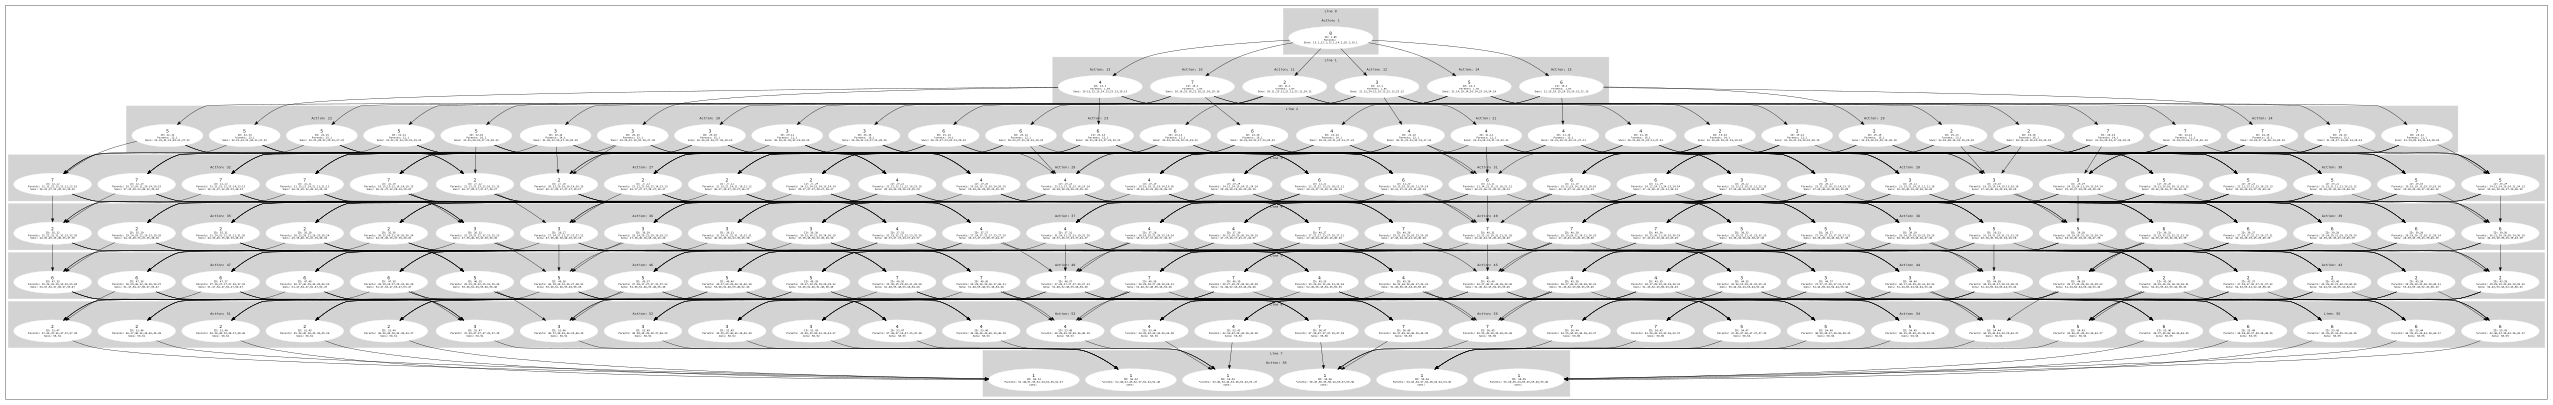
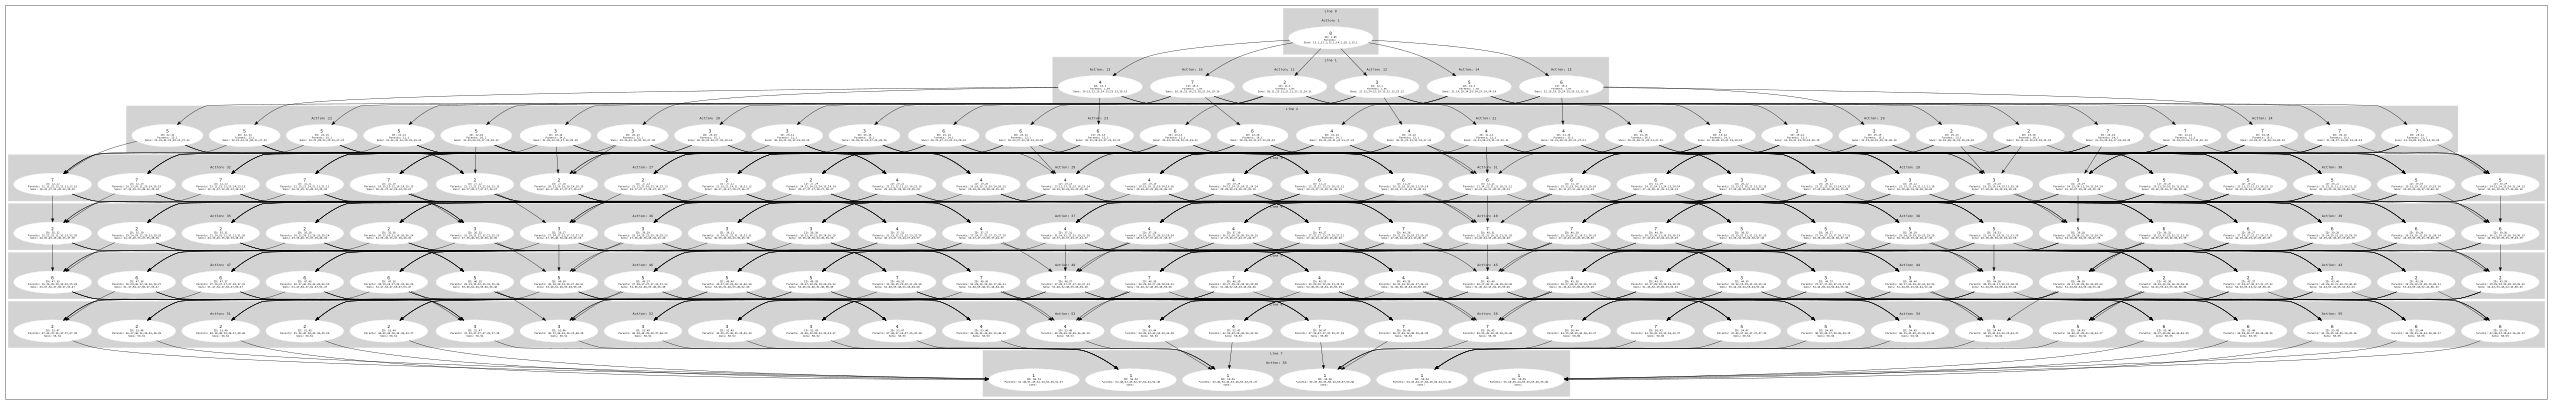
(2332, 314) -> (2332, 314)
